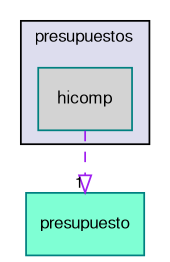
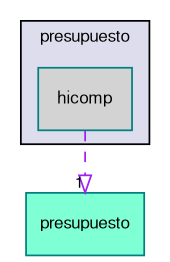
(85, 37) -> (85, 37)
